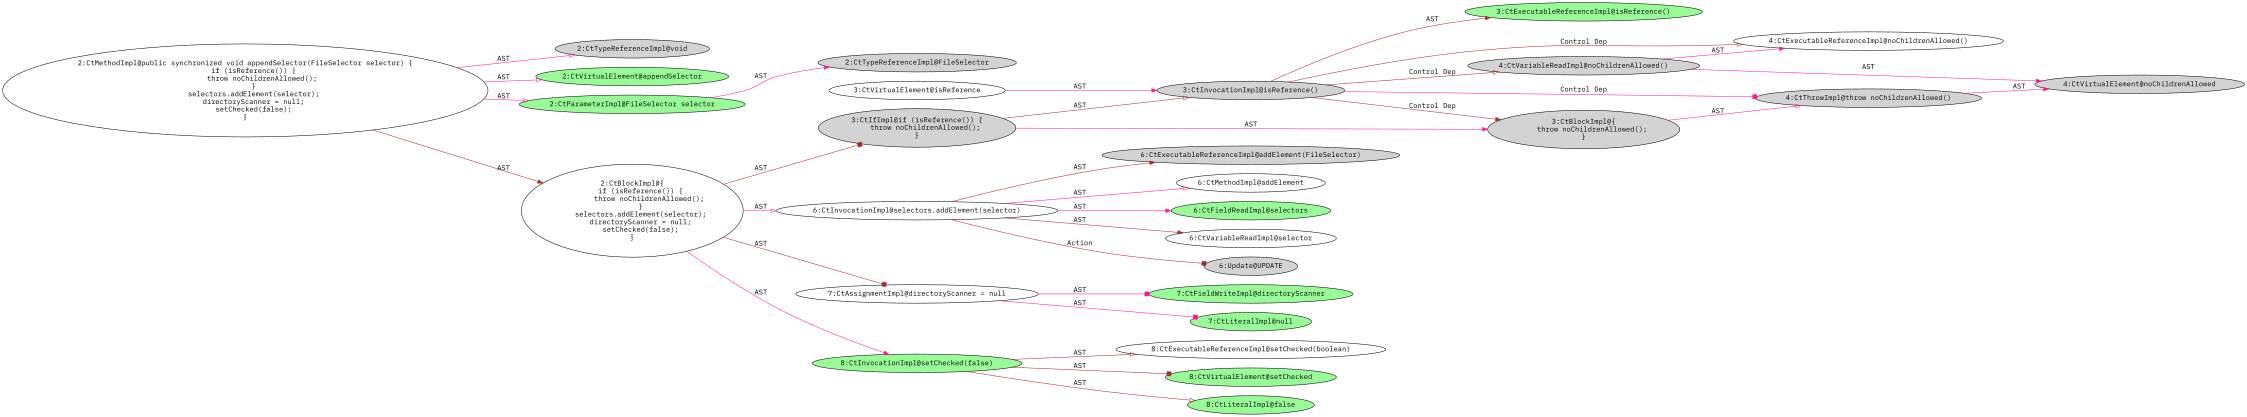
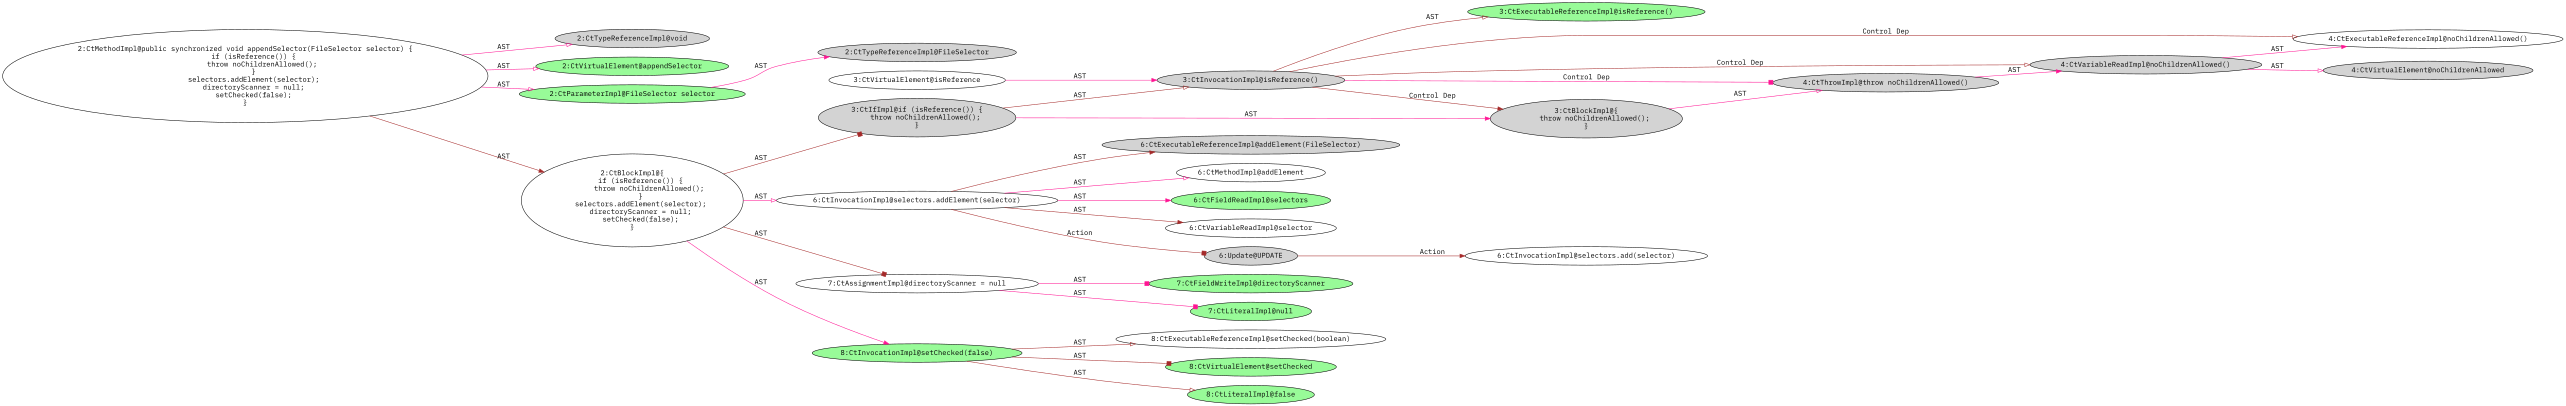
(1375, 40) -> (1376, 36)
(1863, 75) -> (2283, 70)
(2004, 91) -> (2016, 74)
none -> (1586, 256)
